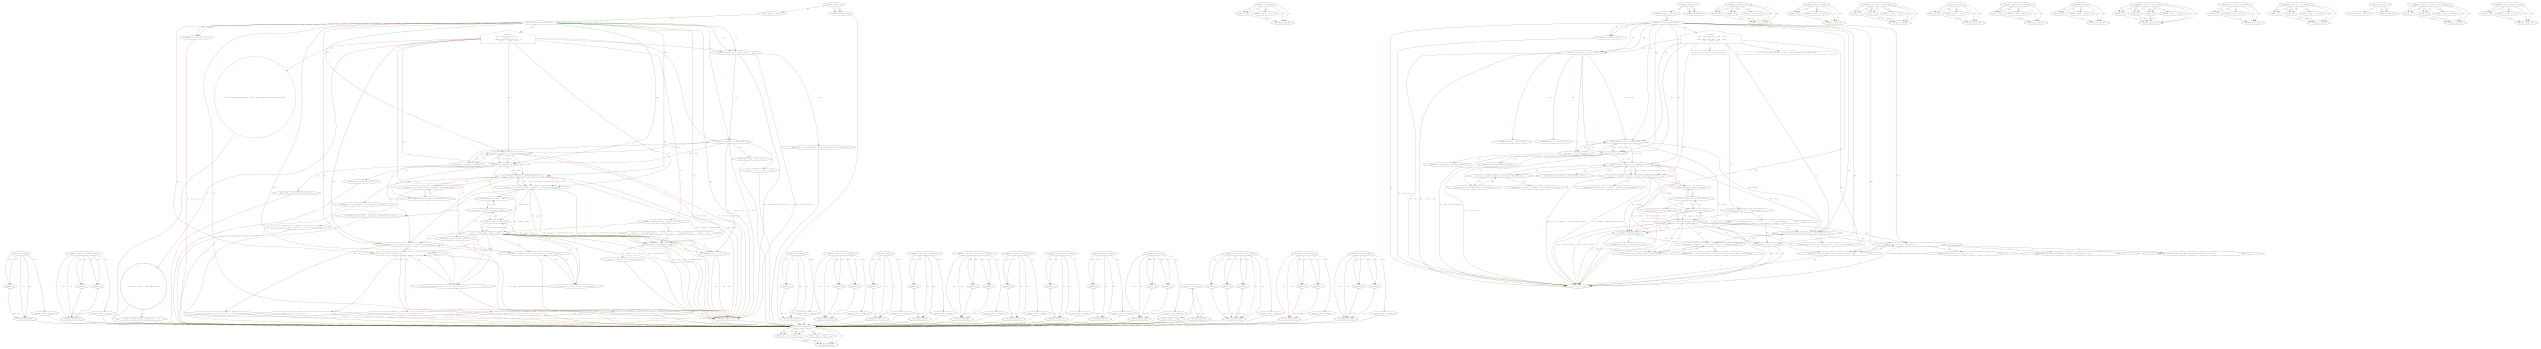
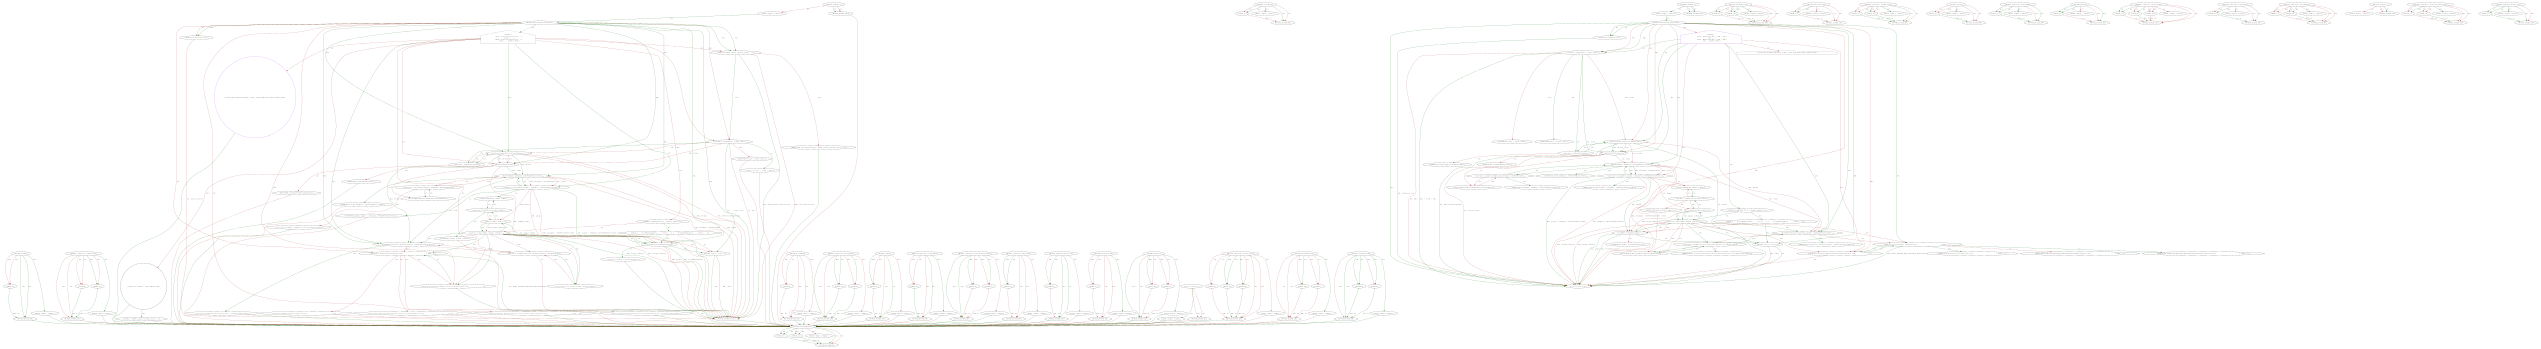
(1709, 53) -> none
